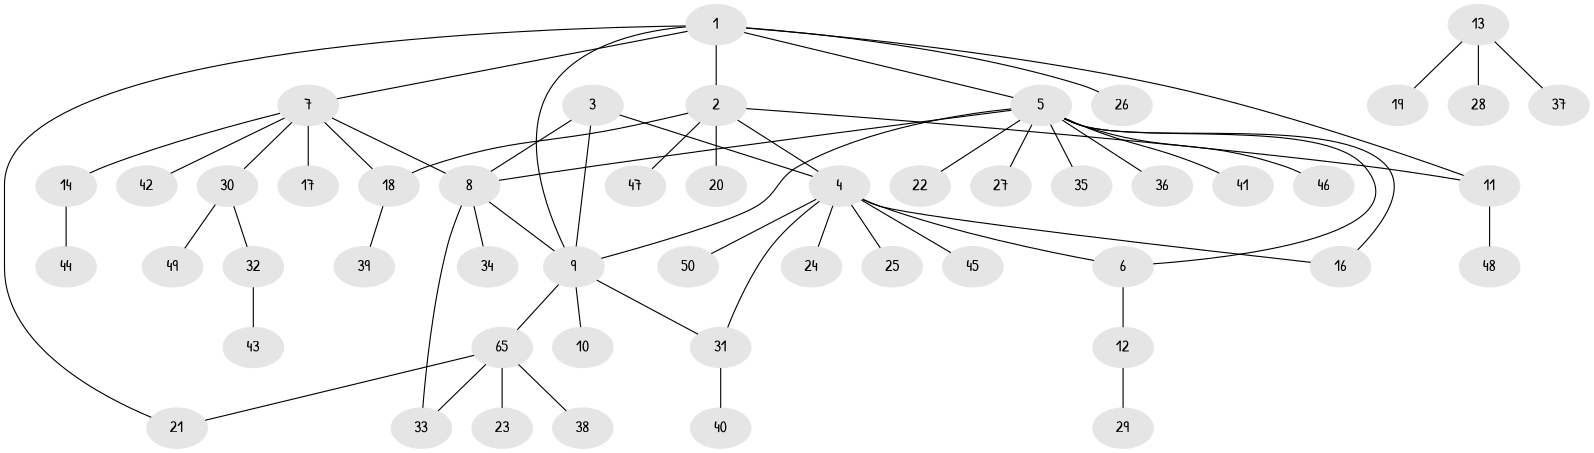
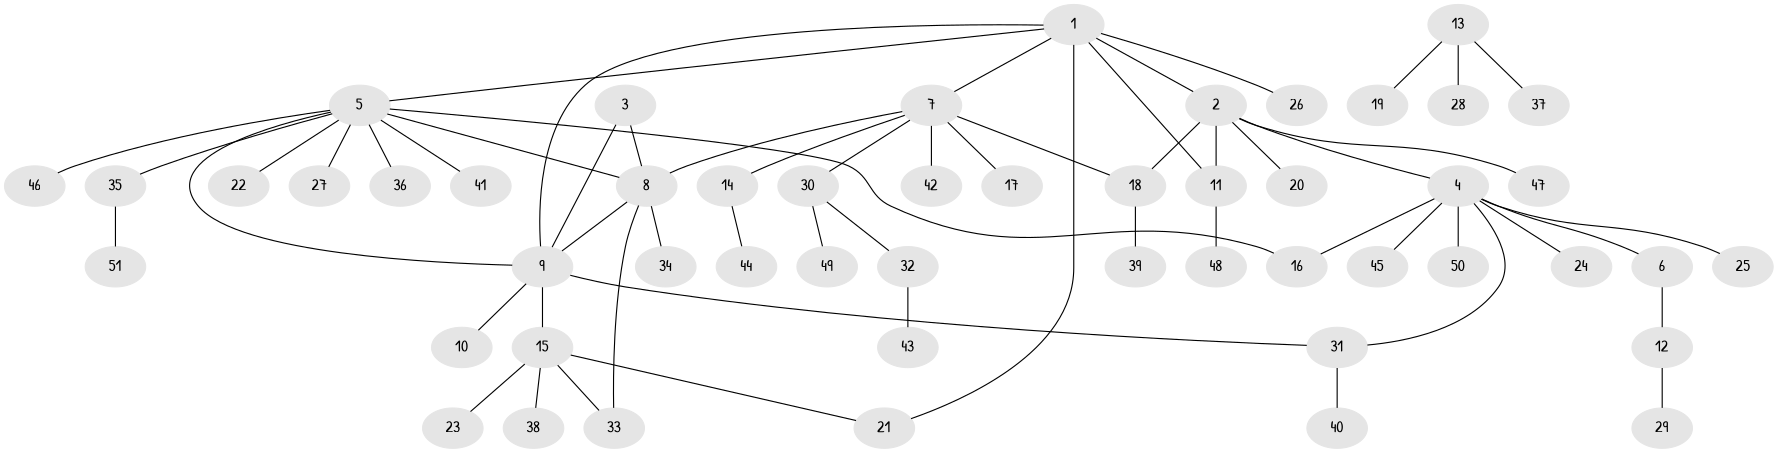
(707, 143) -> none
(1350, 156) -> none
none -> (115, 267)
(502, 347) -> (542, 347)
